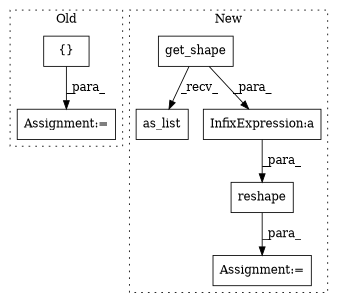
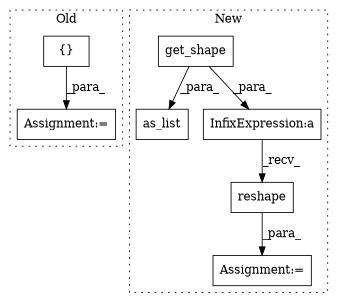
(200, 88) -> (200, 88)
(281, 161) -> (281, 161)
